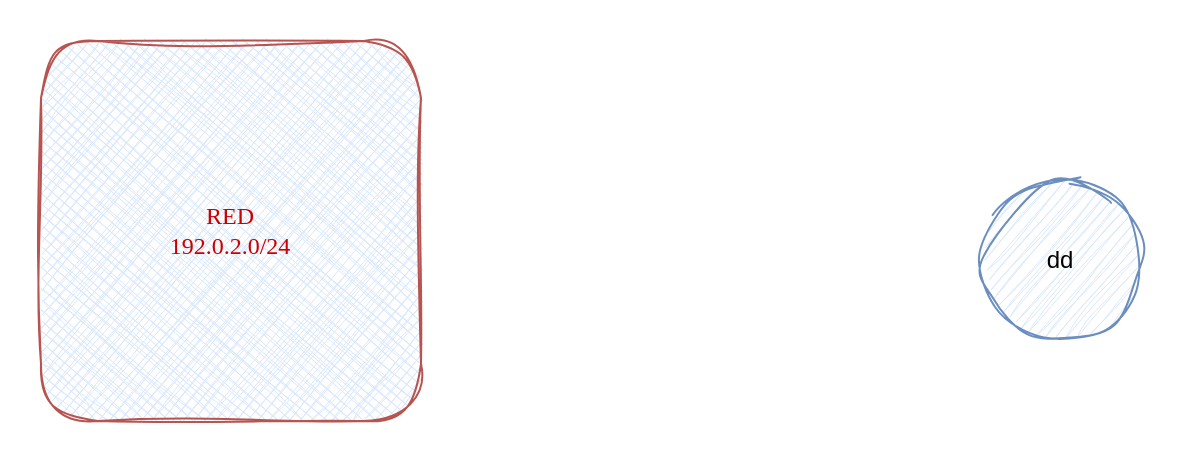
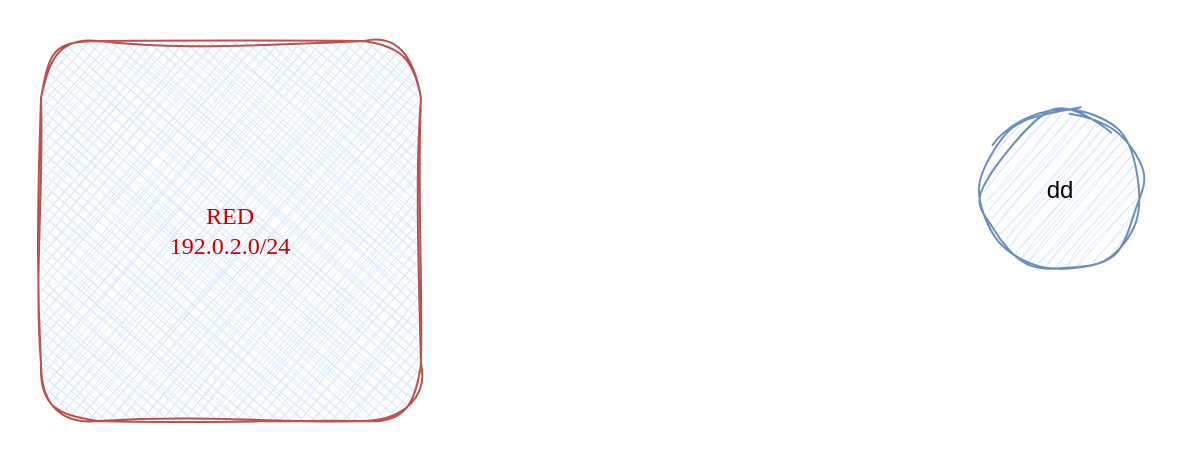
(1061, 261) -> (1061, 191)
